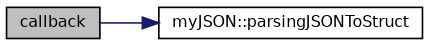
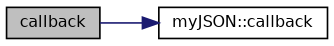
(291, 23) -> (243, 23)
